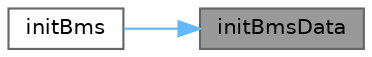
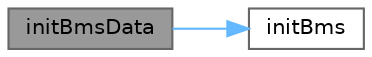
(151, 29) -> (200, 29)
